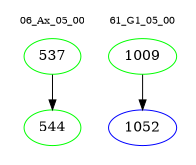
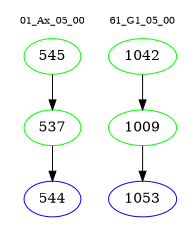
(52, 21) -> (52, 21)
none -> (52, 56)
none -> (143, 56)
(52, 128) -> (52, 199)
(143, 128) -> (143, 199)
